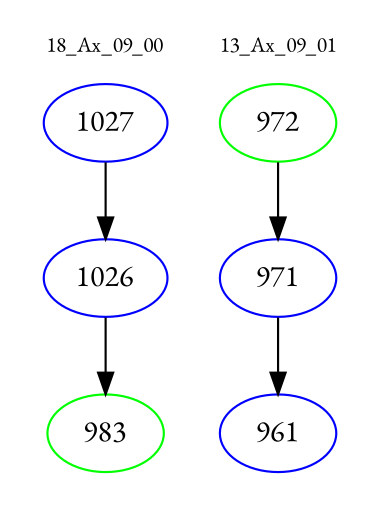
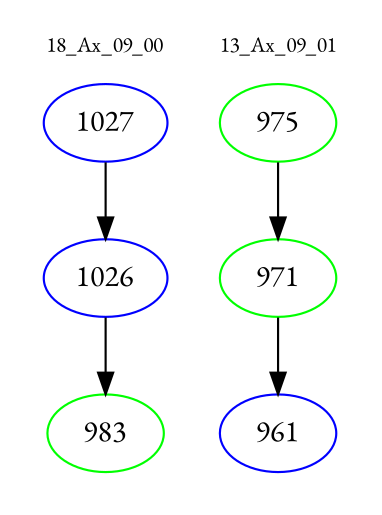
(278, 123) -> (278, 123)
(278, 278) -> (278, 278)
